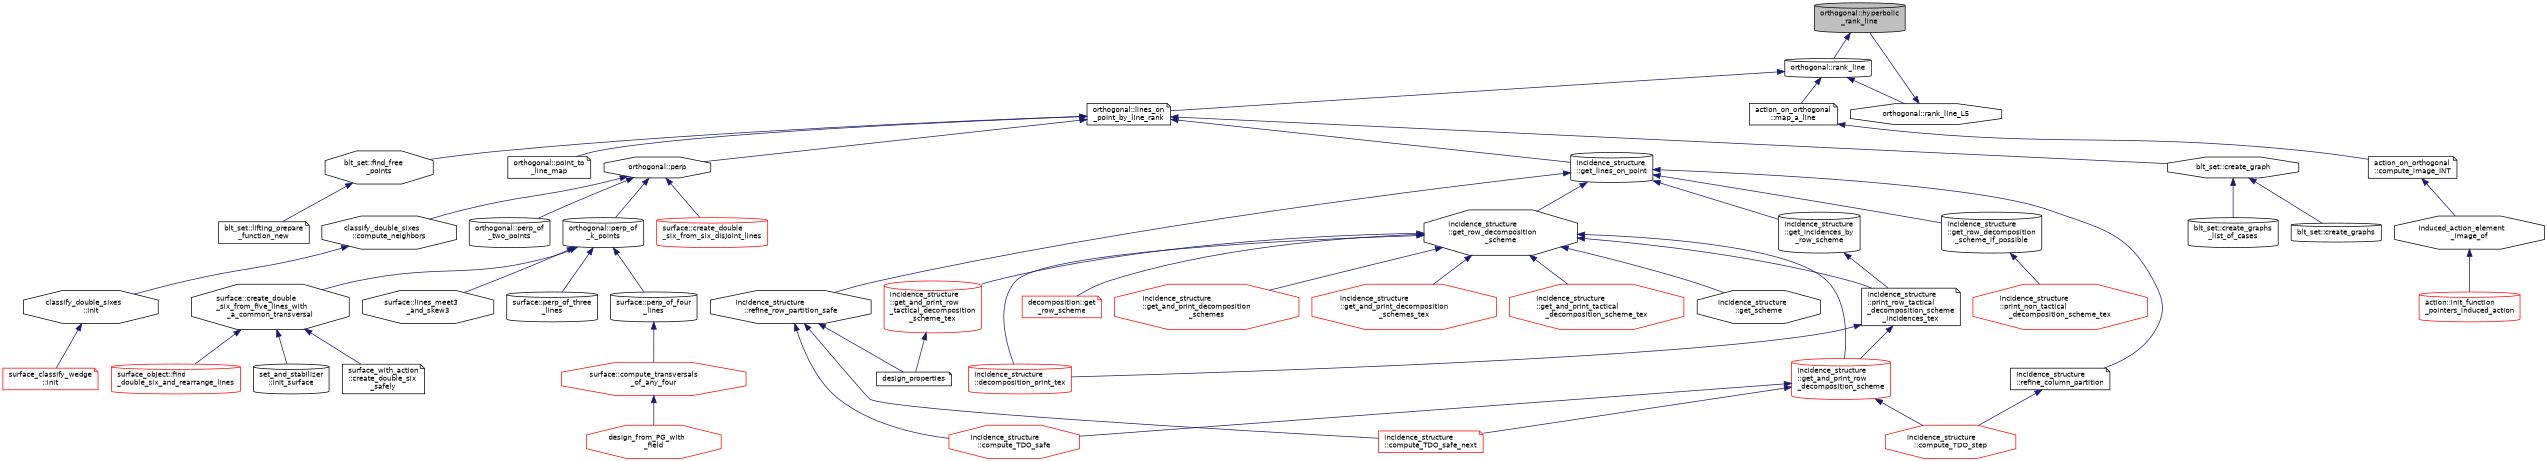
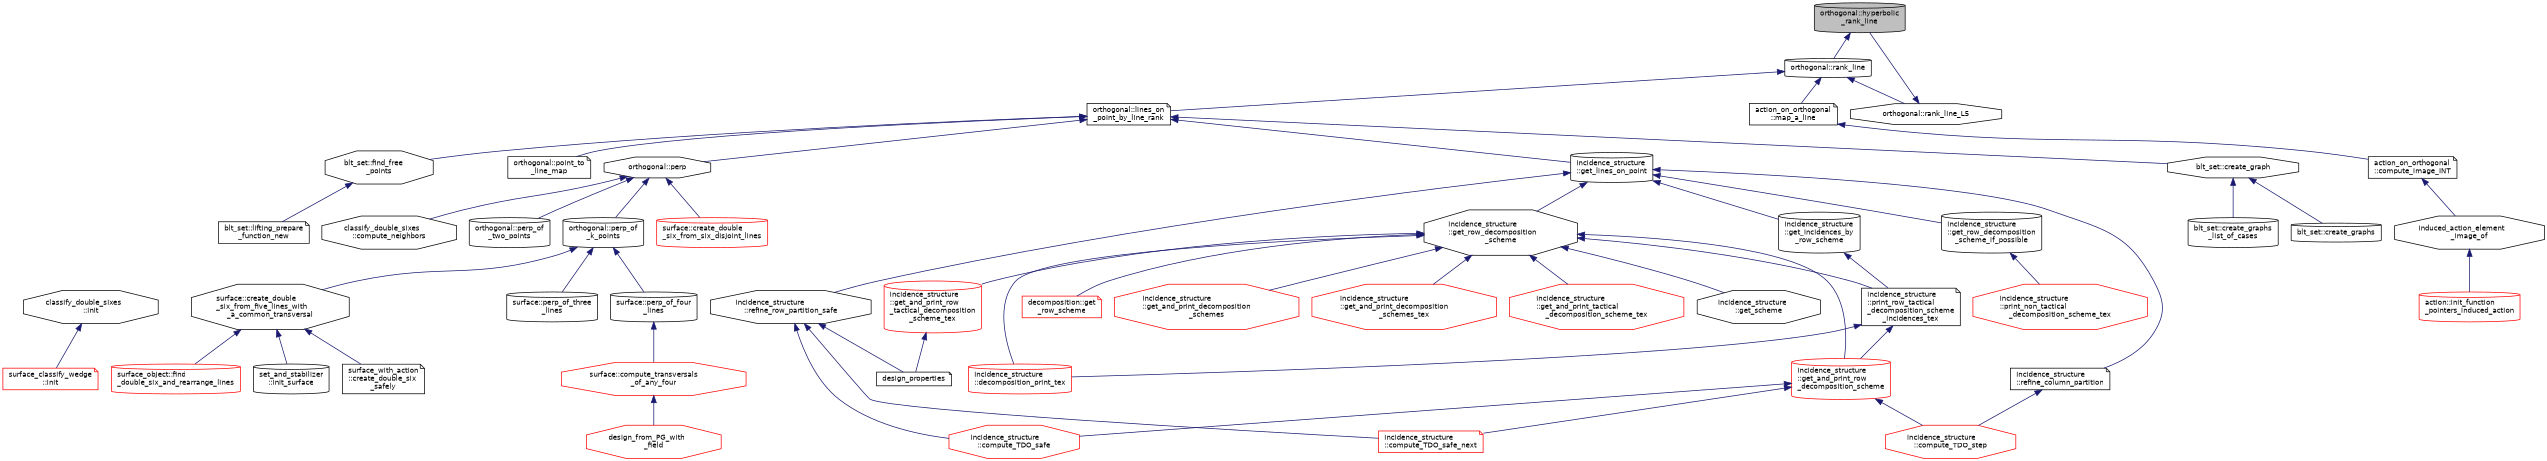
(238, 271) -> none
(428, 307) -> none
